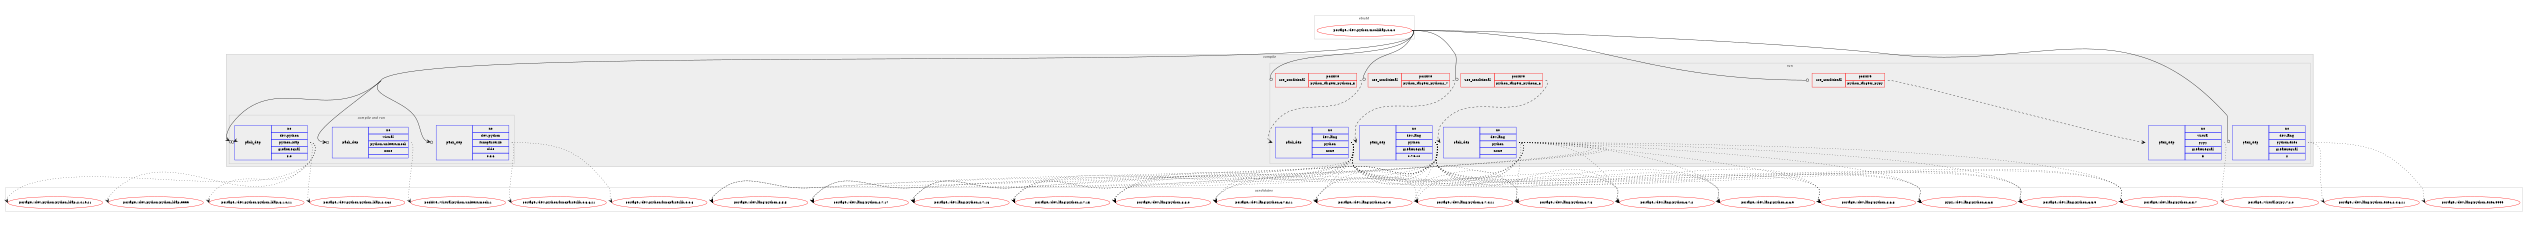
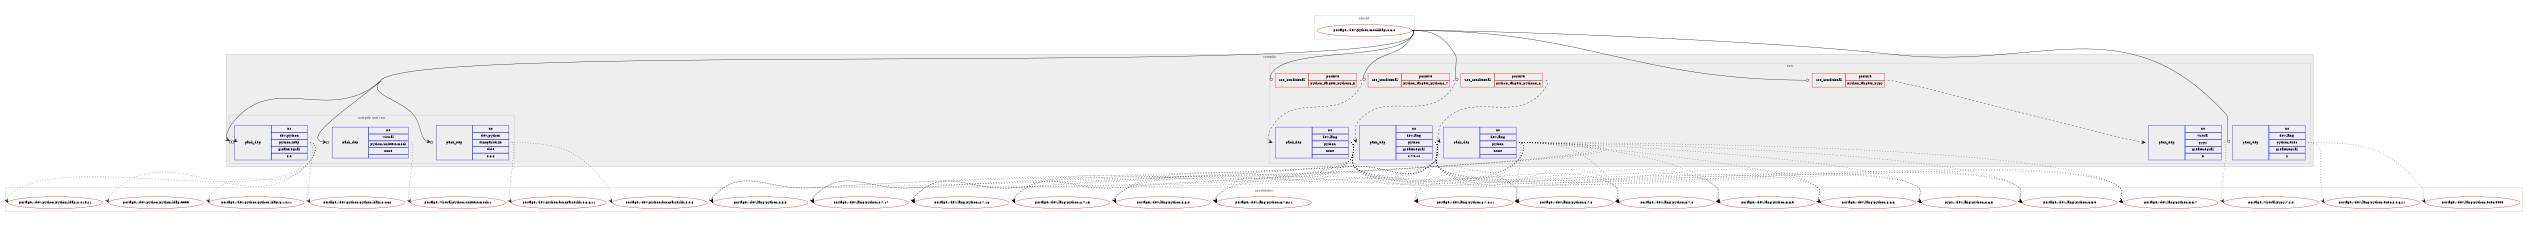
(458, 203) -> (458, 203)
(1365, 203) -> none
